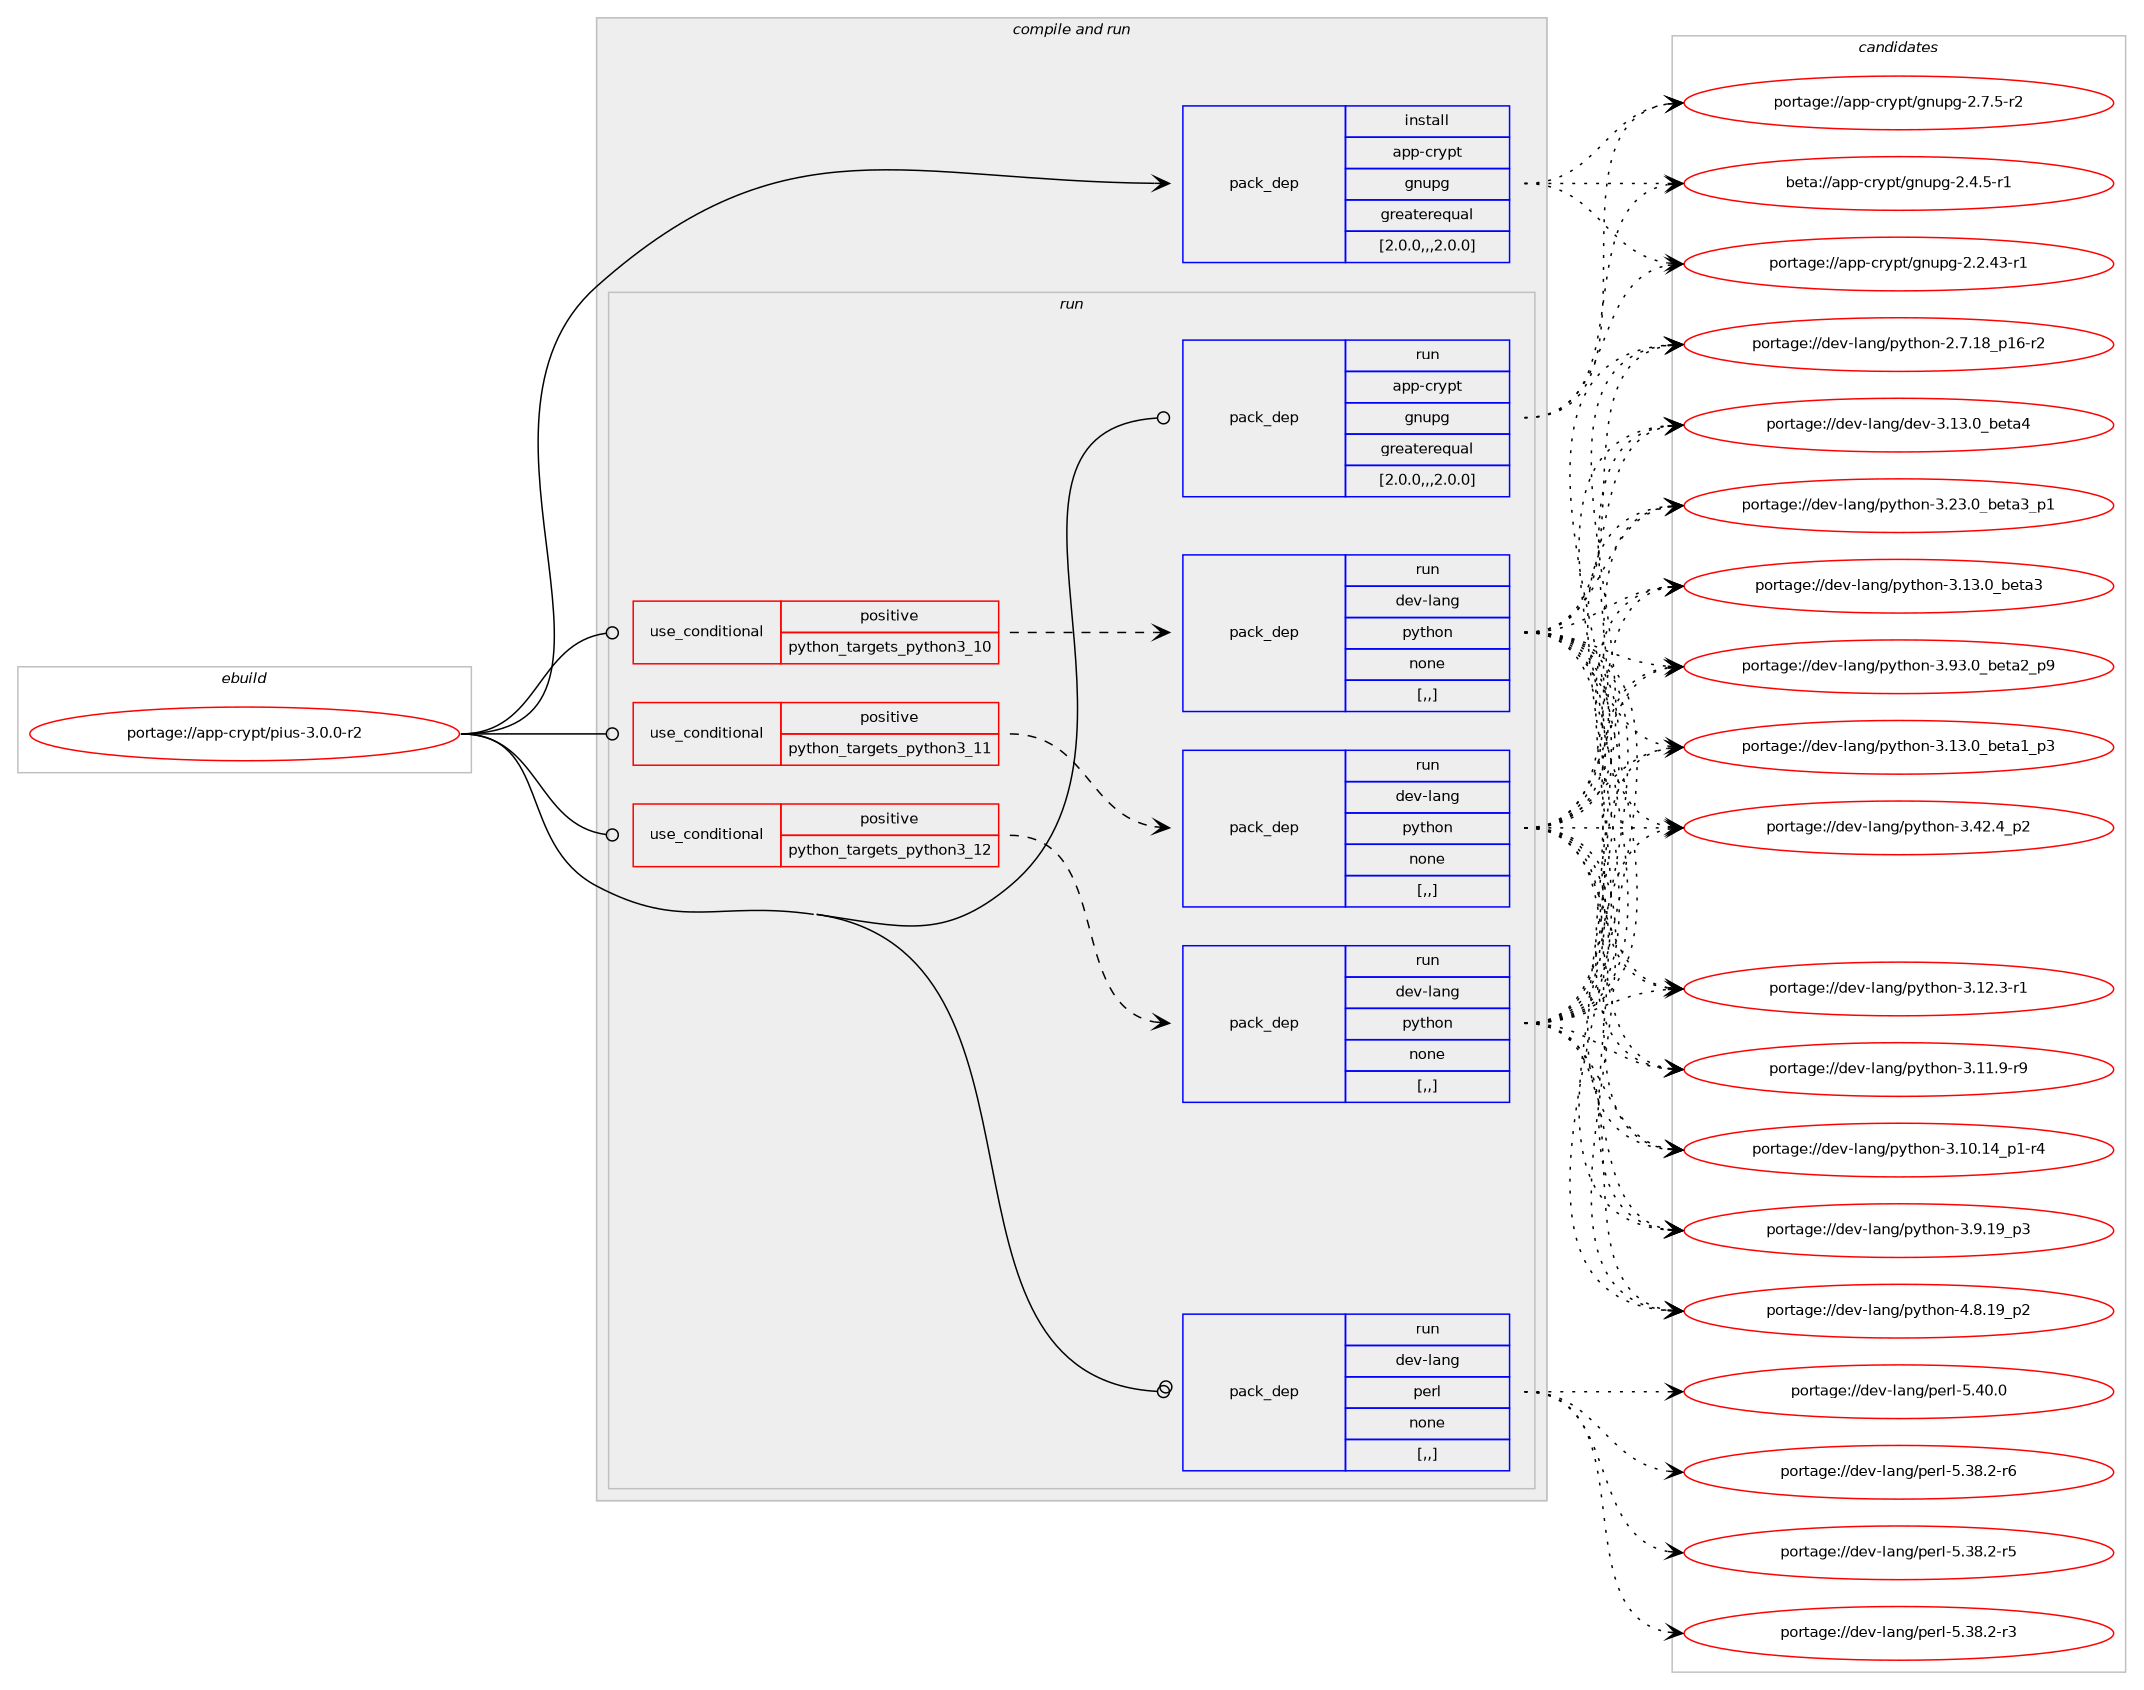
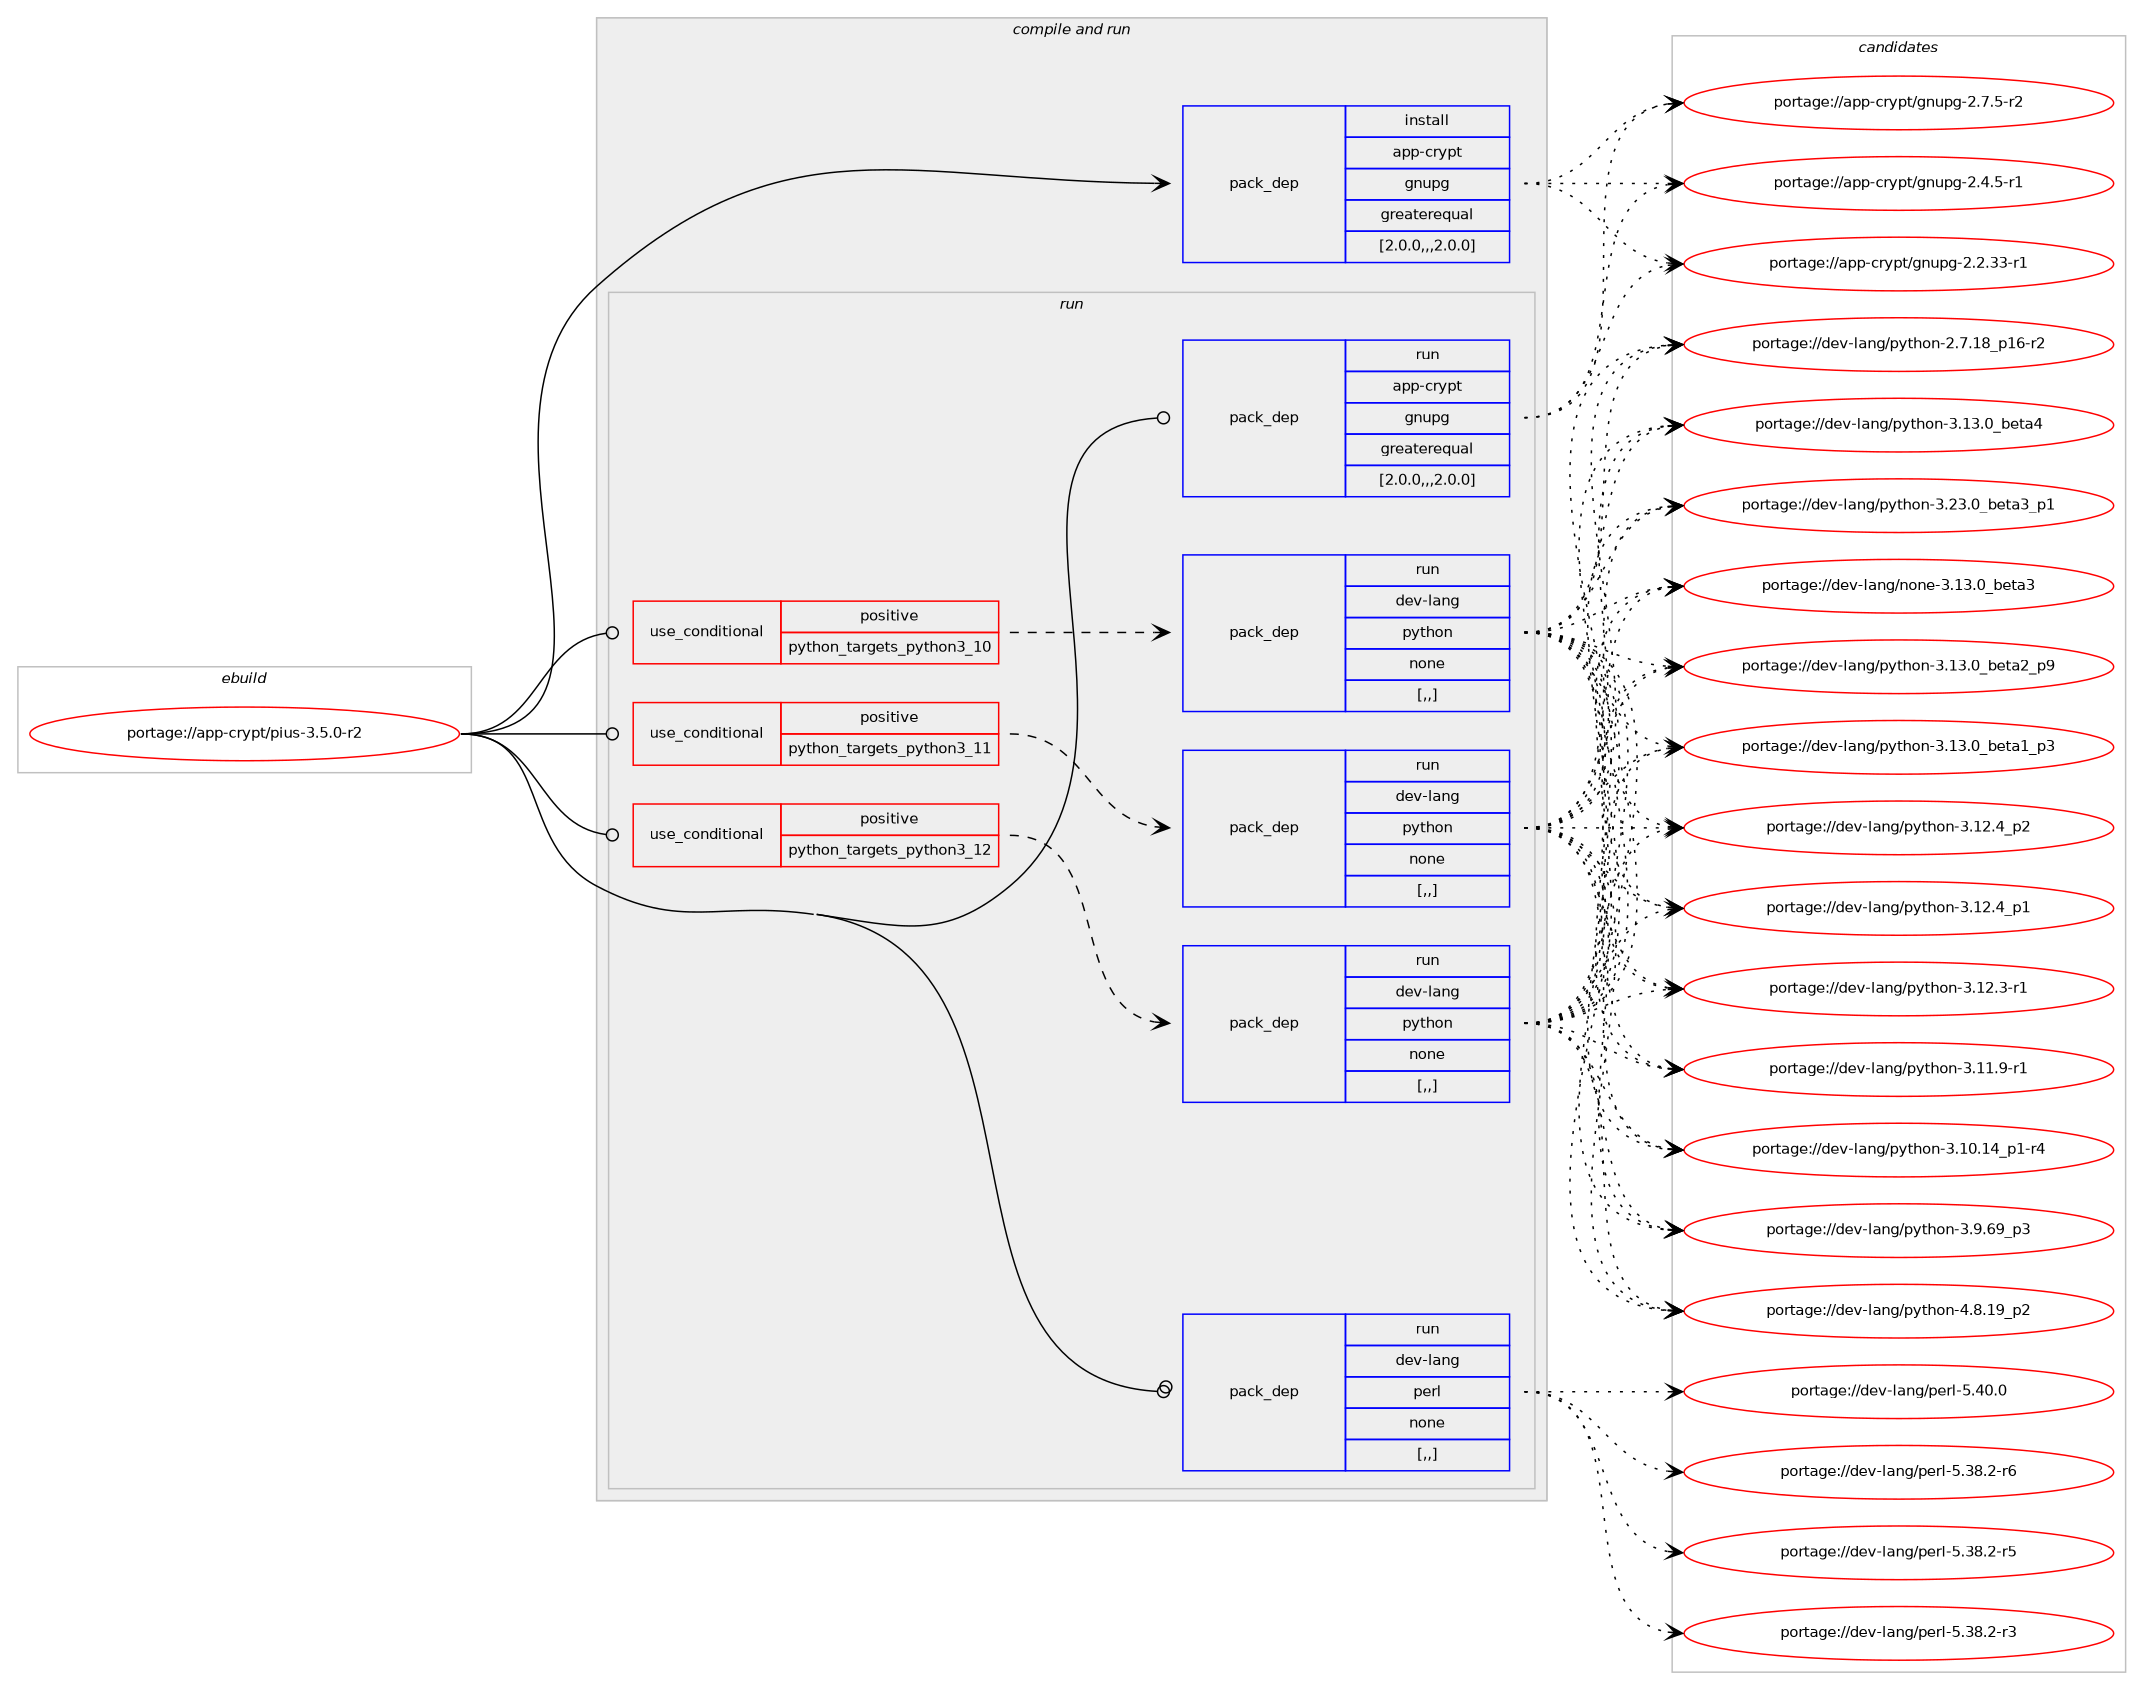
(1899, 183) -> (1899, 183)
(1899, 264) -> (1899, 264)
(1899, 425) -> (1899, 425)
(1899, 586) -> (1899, 586)
(1899, 667) -> (1899, 667)
(245, 734) -> (245, 734)
(1899, 828) -> (1899, 828)
none -> (1899, 908)
(1899, 1070) -> (1899, 1070)
(1899, 1231) -> (1899, 1231)
